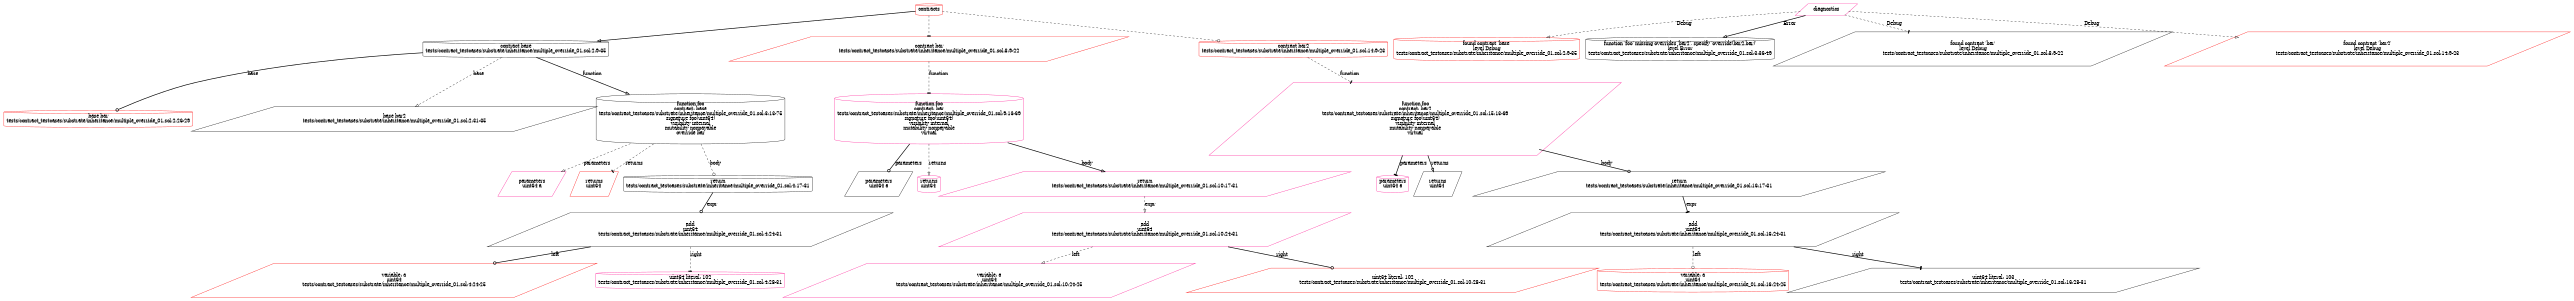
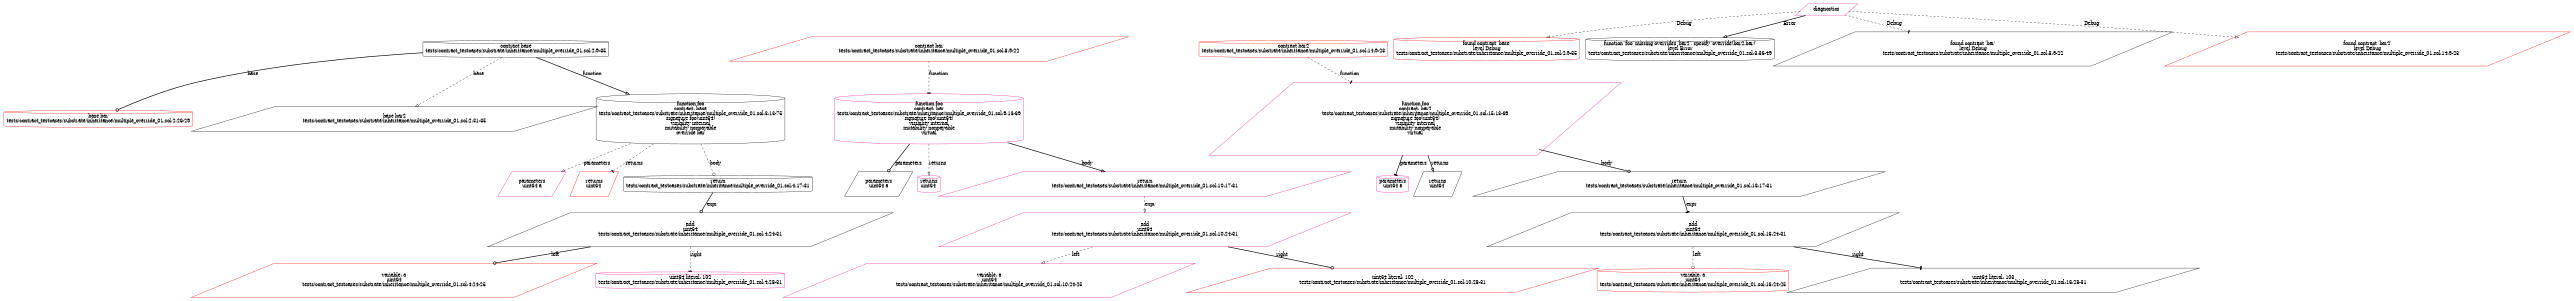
(929, 10) -> none
